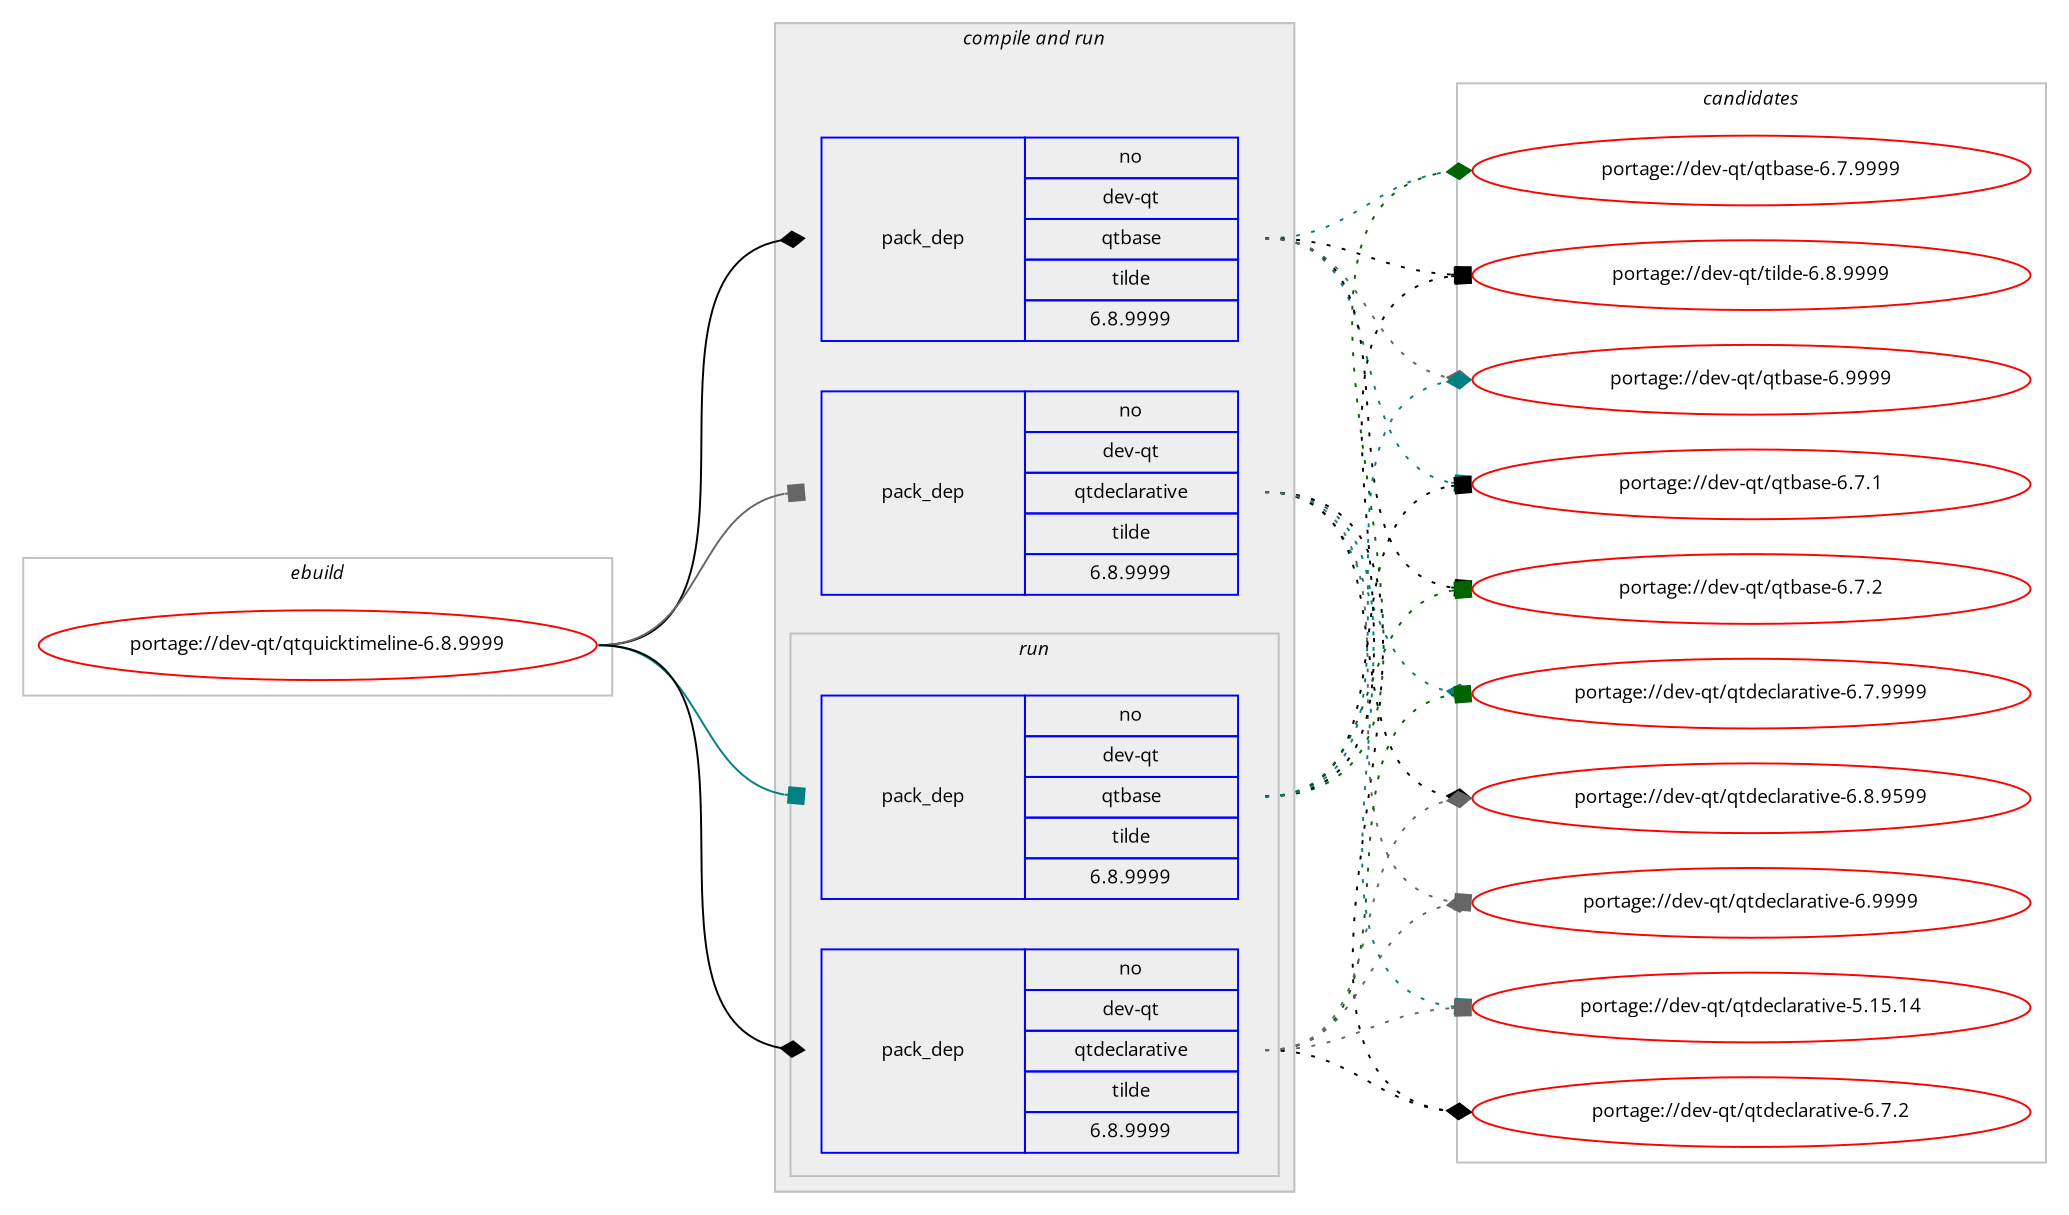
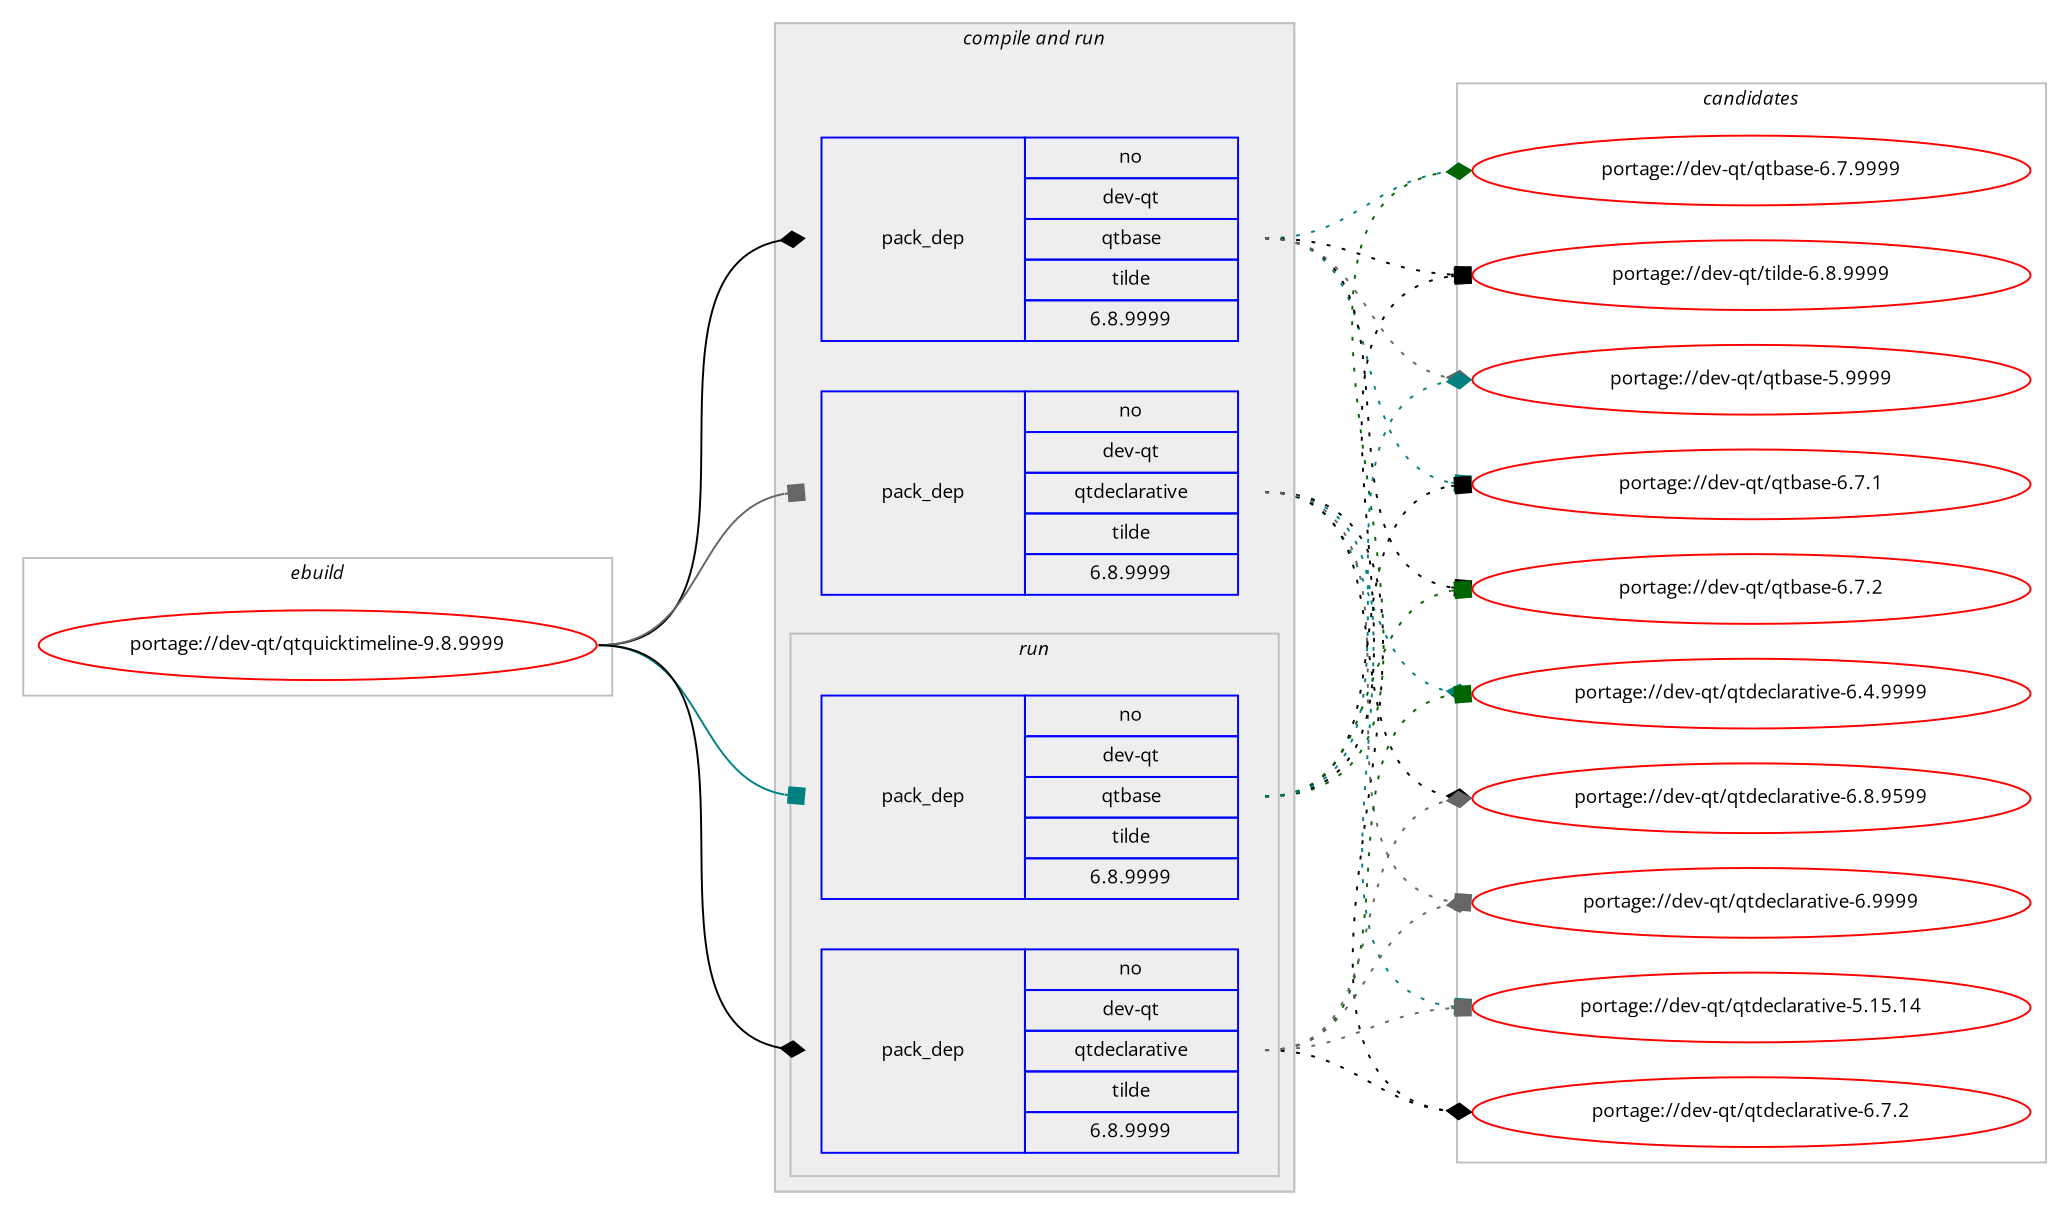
(1752, 380) -> (1752, 380)
(318, 645) -> (318, 645)
(1752, 694) -> (1752, 694)
